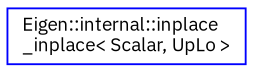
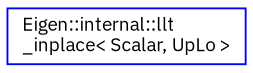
(127, 36) -> (127, 36)
